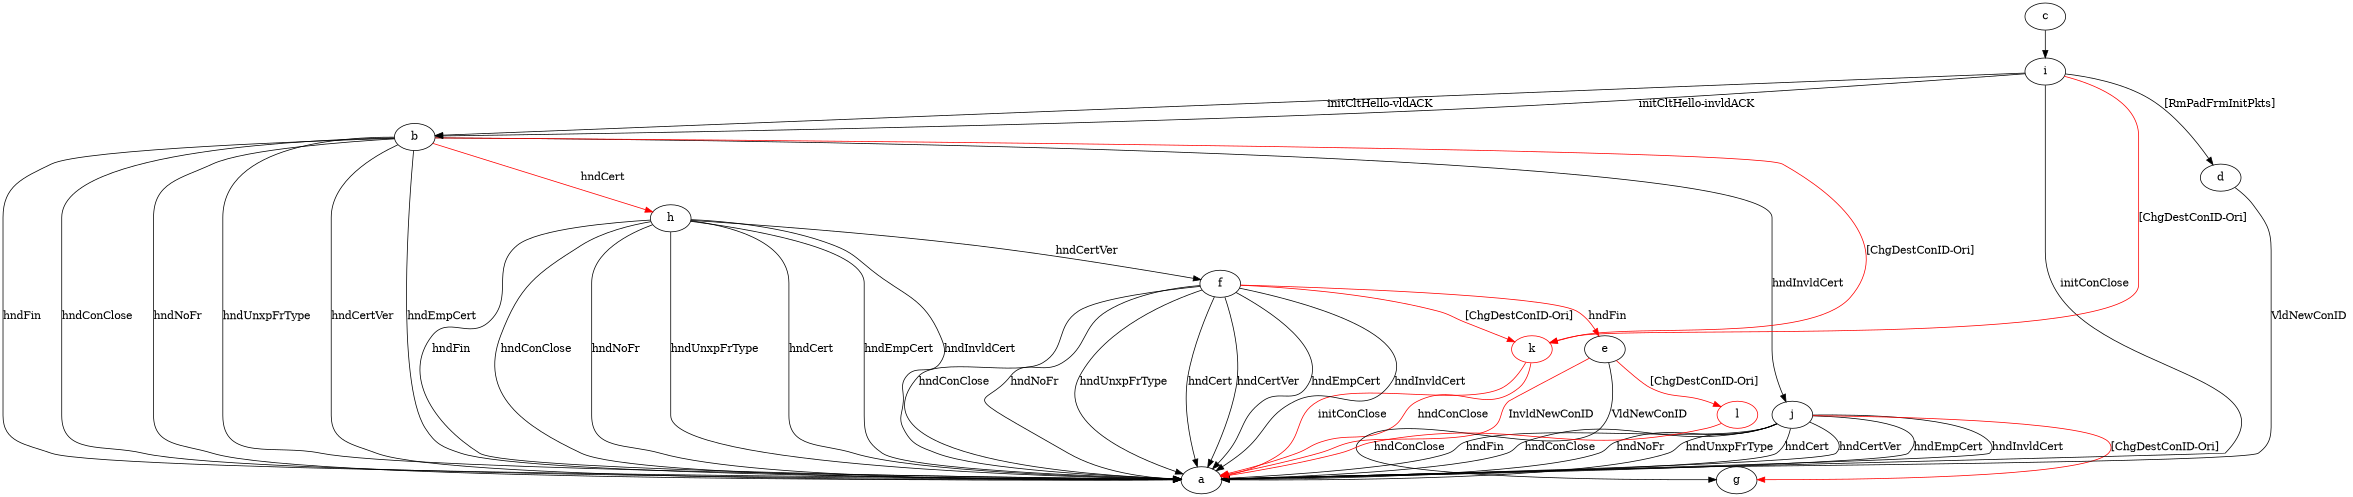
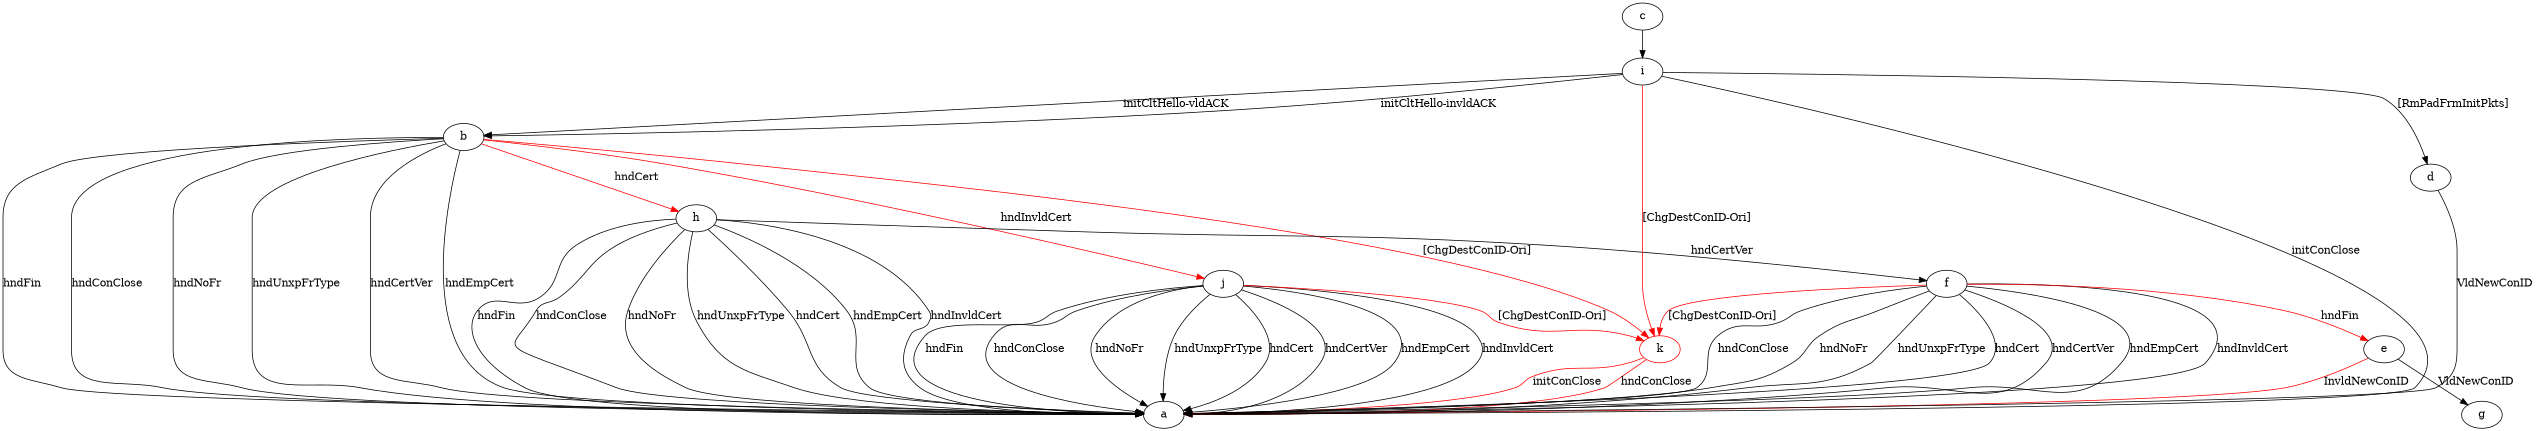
(1197, 153) -> (842, 198)
(1737, 415) -> none
(2106, 441) -> (1443, 302)
